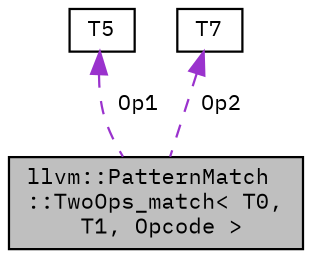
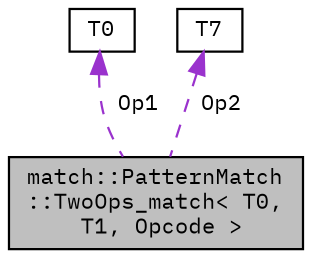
(102, 30) -> (102, 30)
(156, 203) -> (156, 203)
